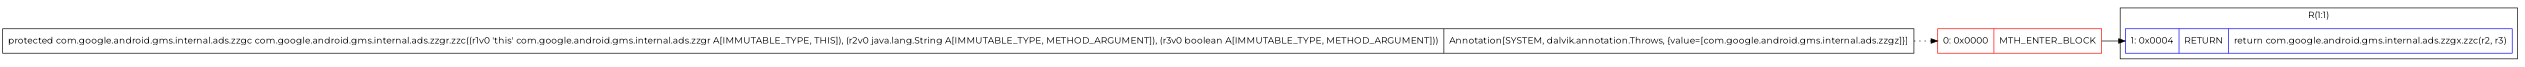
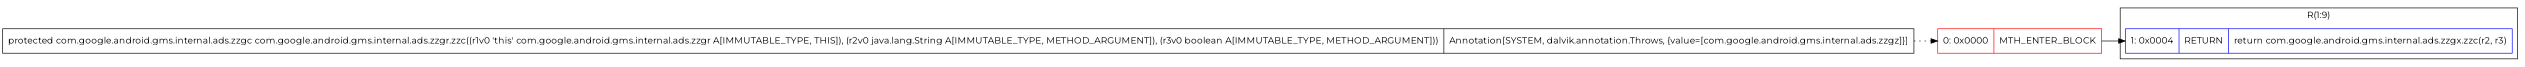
(2319, 16) -> (2319, 16)
